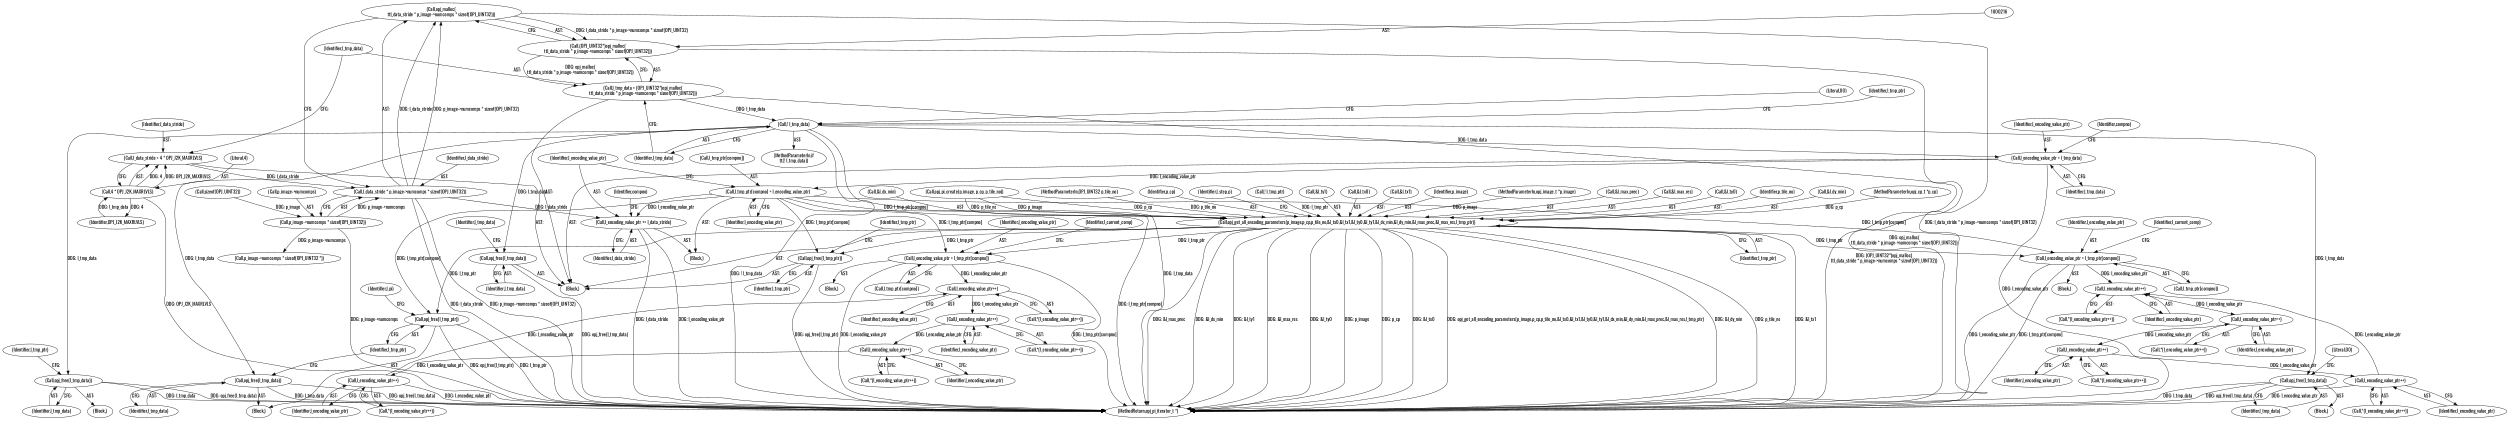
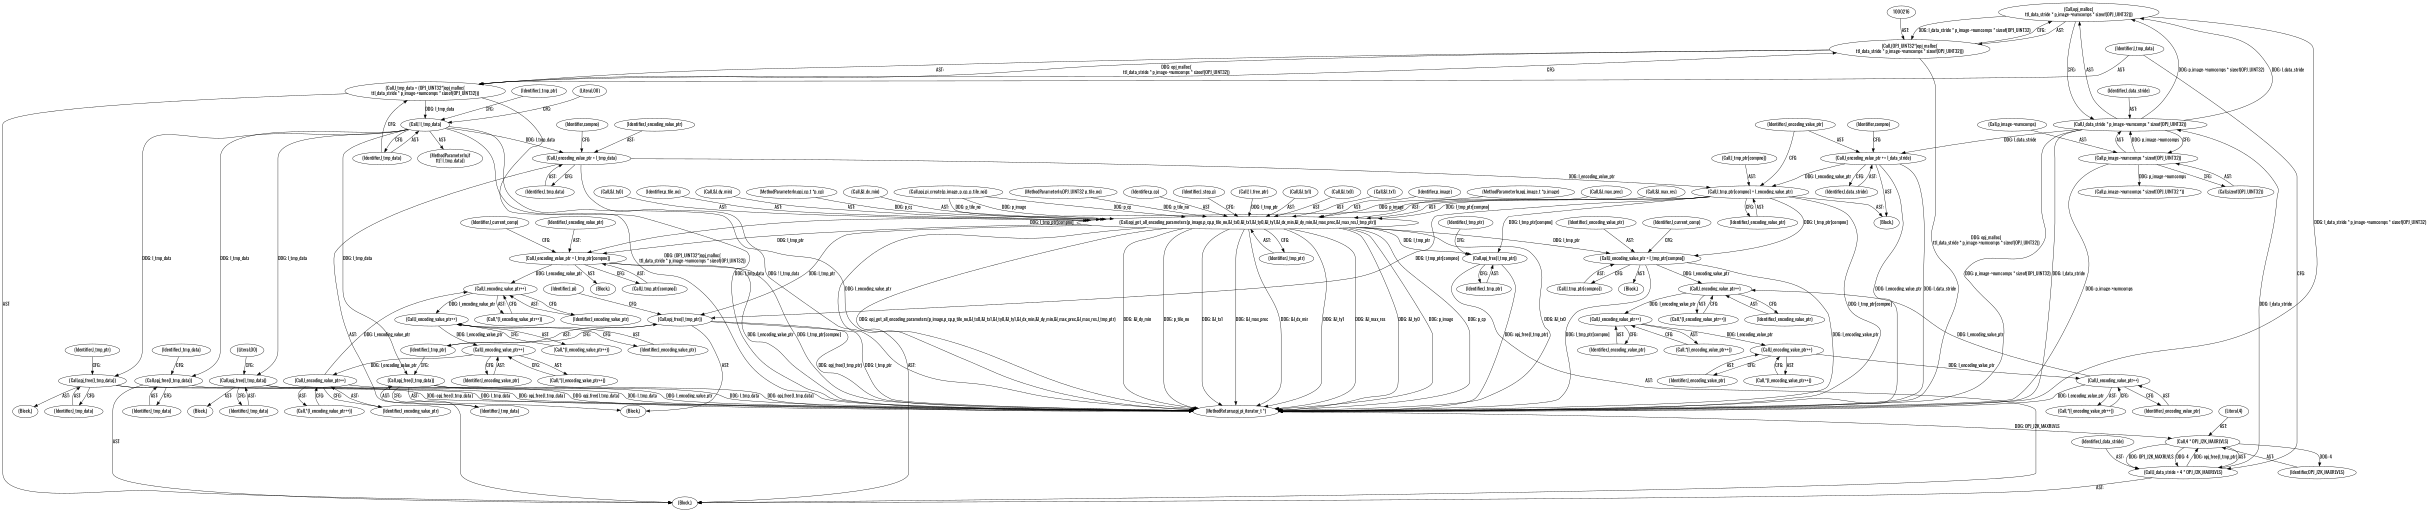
none -> (2189, 175)
(123, 177) -> (2216, 457)
(1270, 192) -> (1254, 192)
(673, 198) -> (1810, 173)
(114, 207) -> (2271, 457)
(288, 207) -> (2229, 177)
(506, 399) -> (1724, 419)
